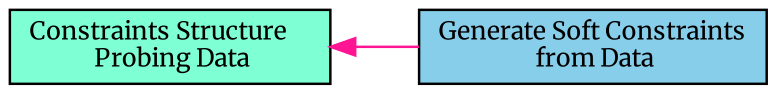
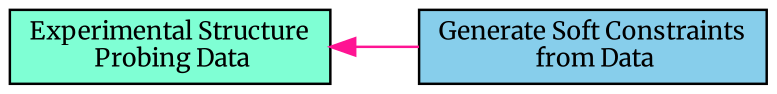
(170, 47) -> (170, 47)
